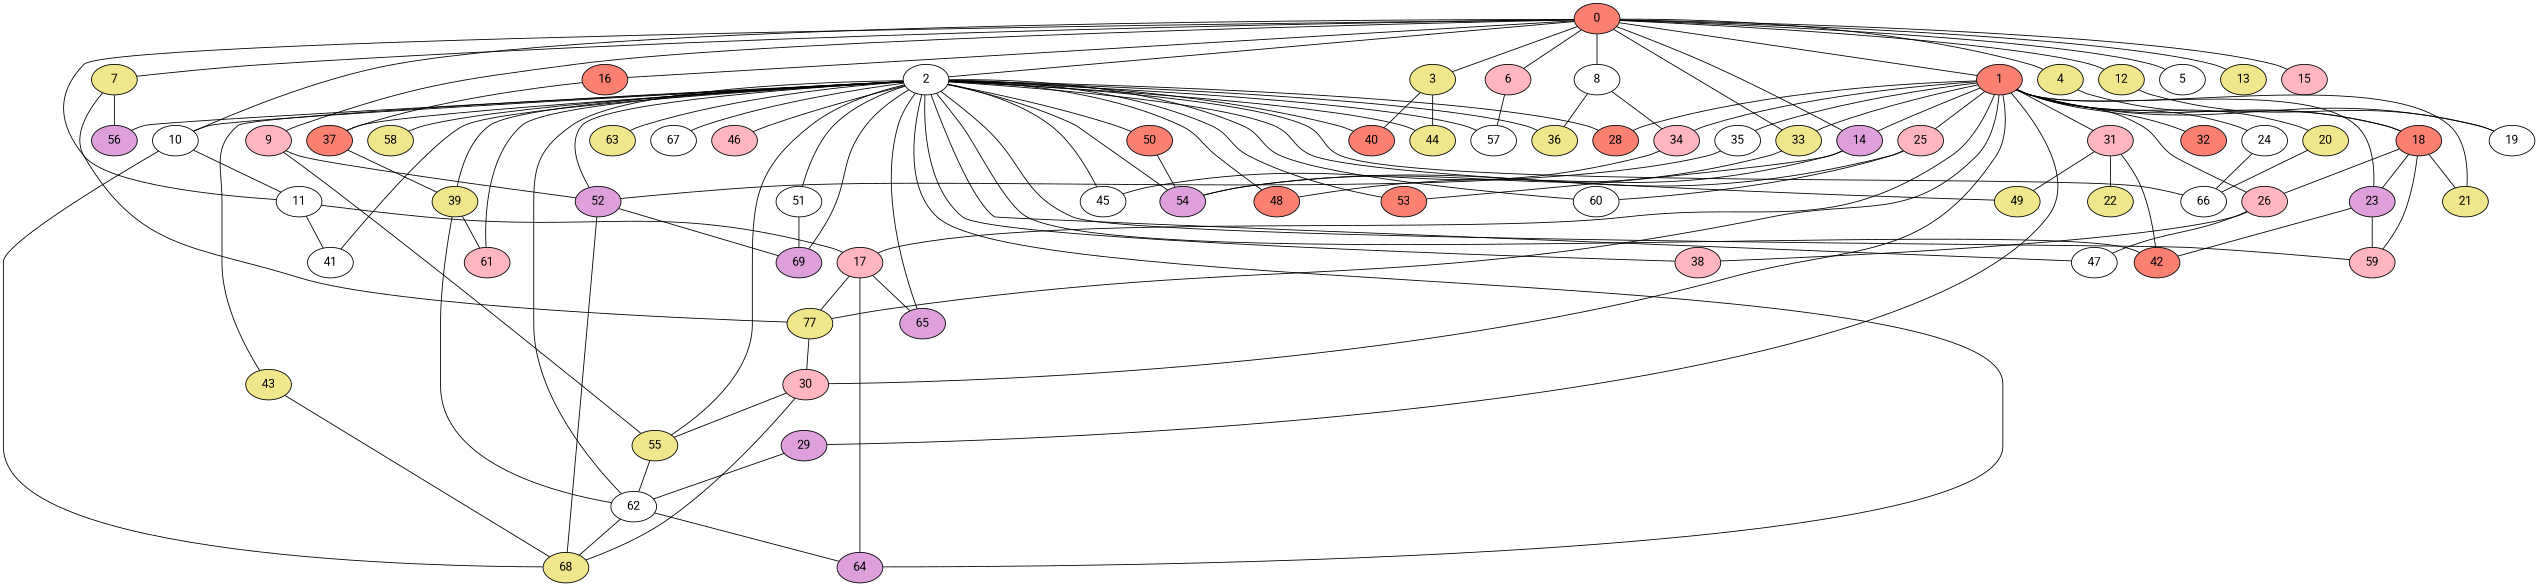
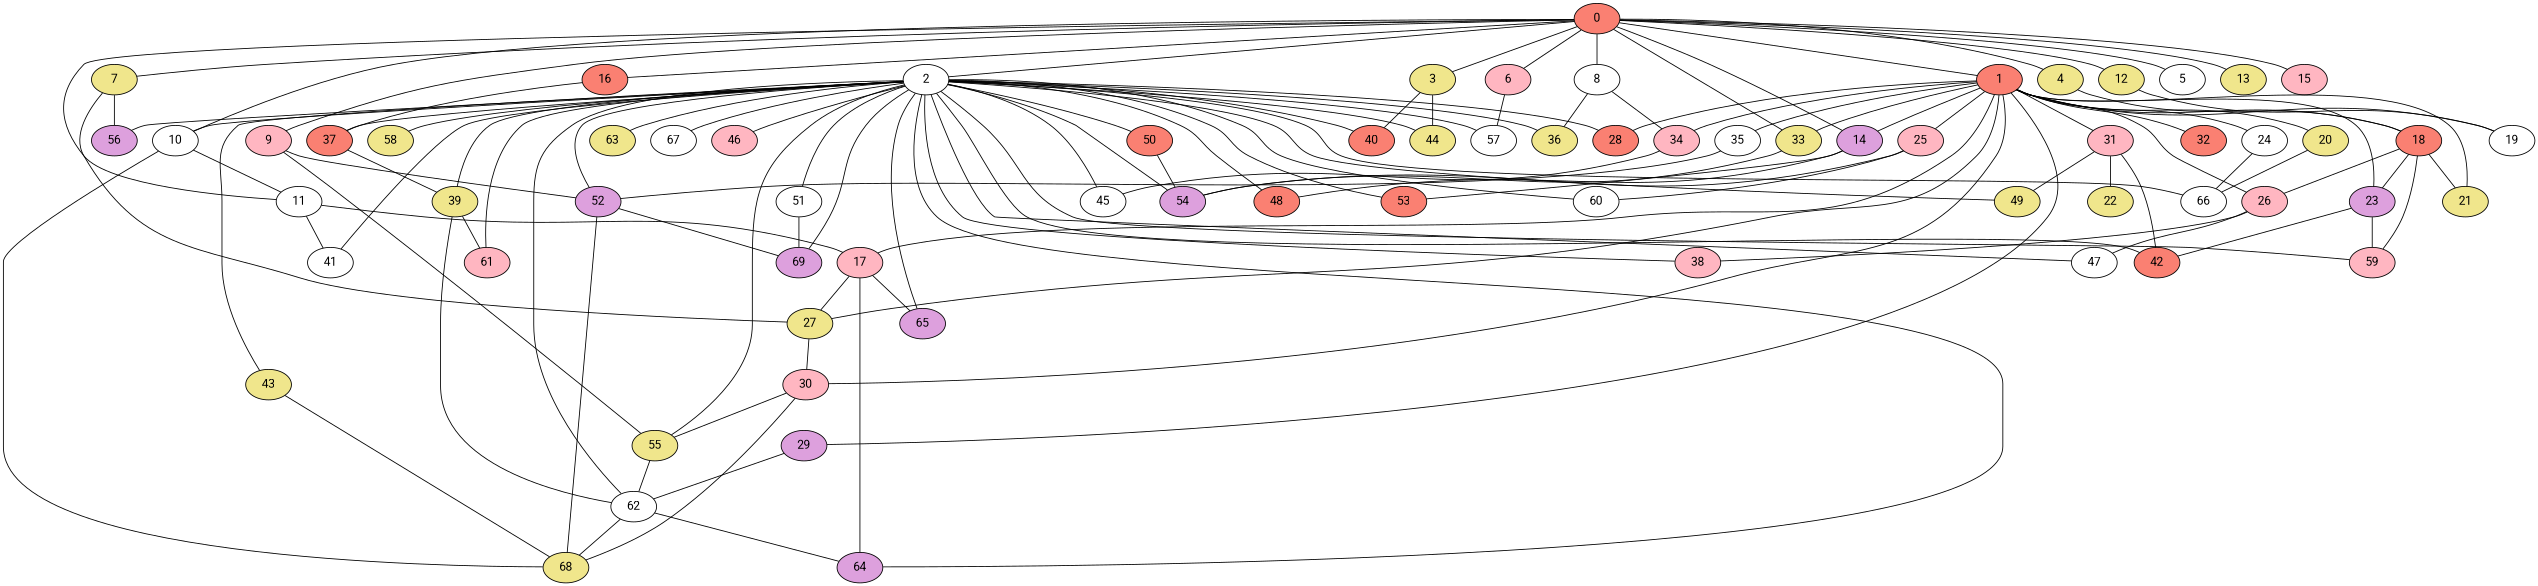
(810, 324) -> (810, 324)
